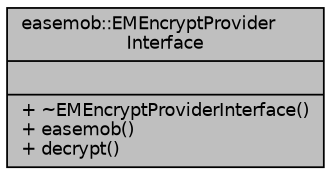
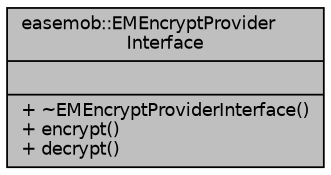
(78, 130) -> (71, 130)
